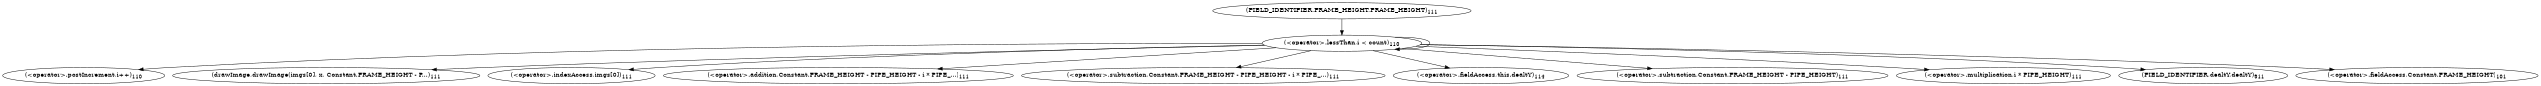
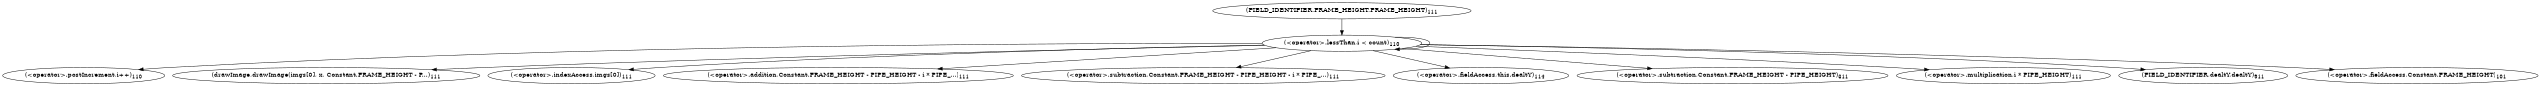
(1843, 75) -> (1843, 75)
